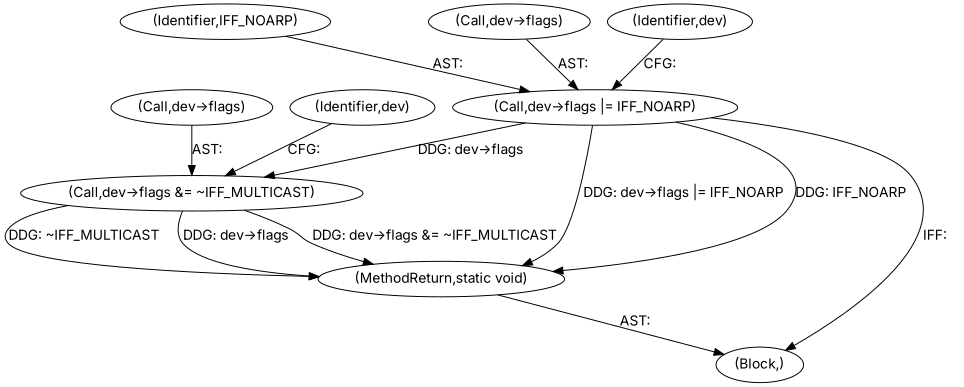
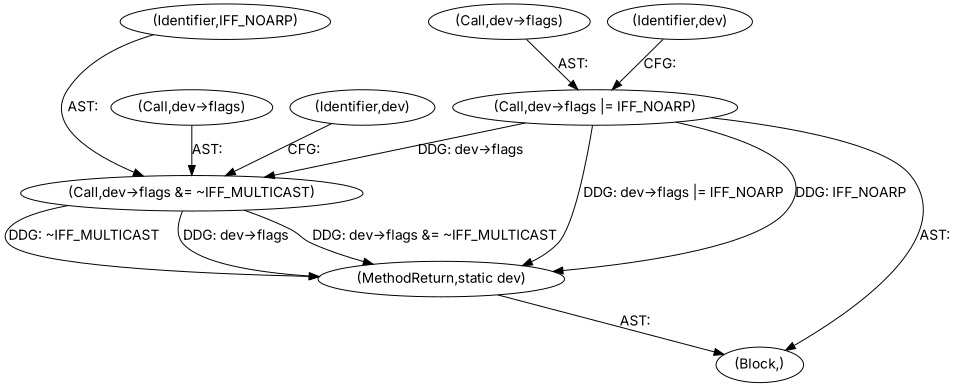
(403, 63) -> (64, 97)
(937, 236) -> (937, 236)
(441, 279) -> (441, 279)
